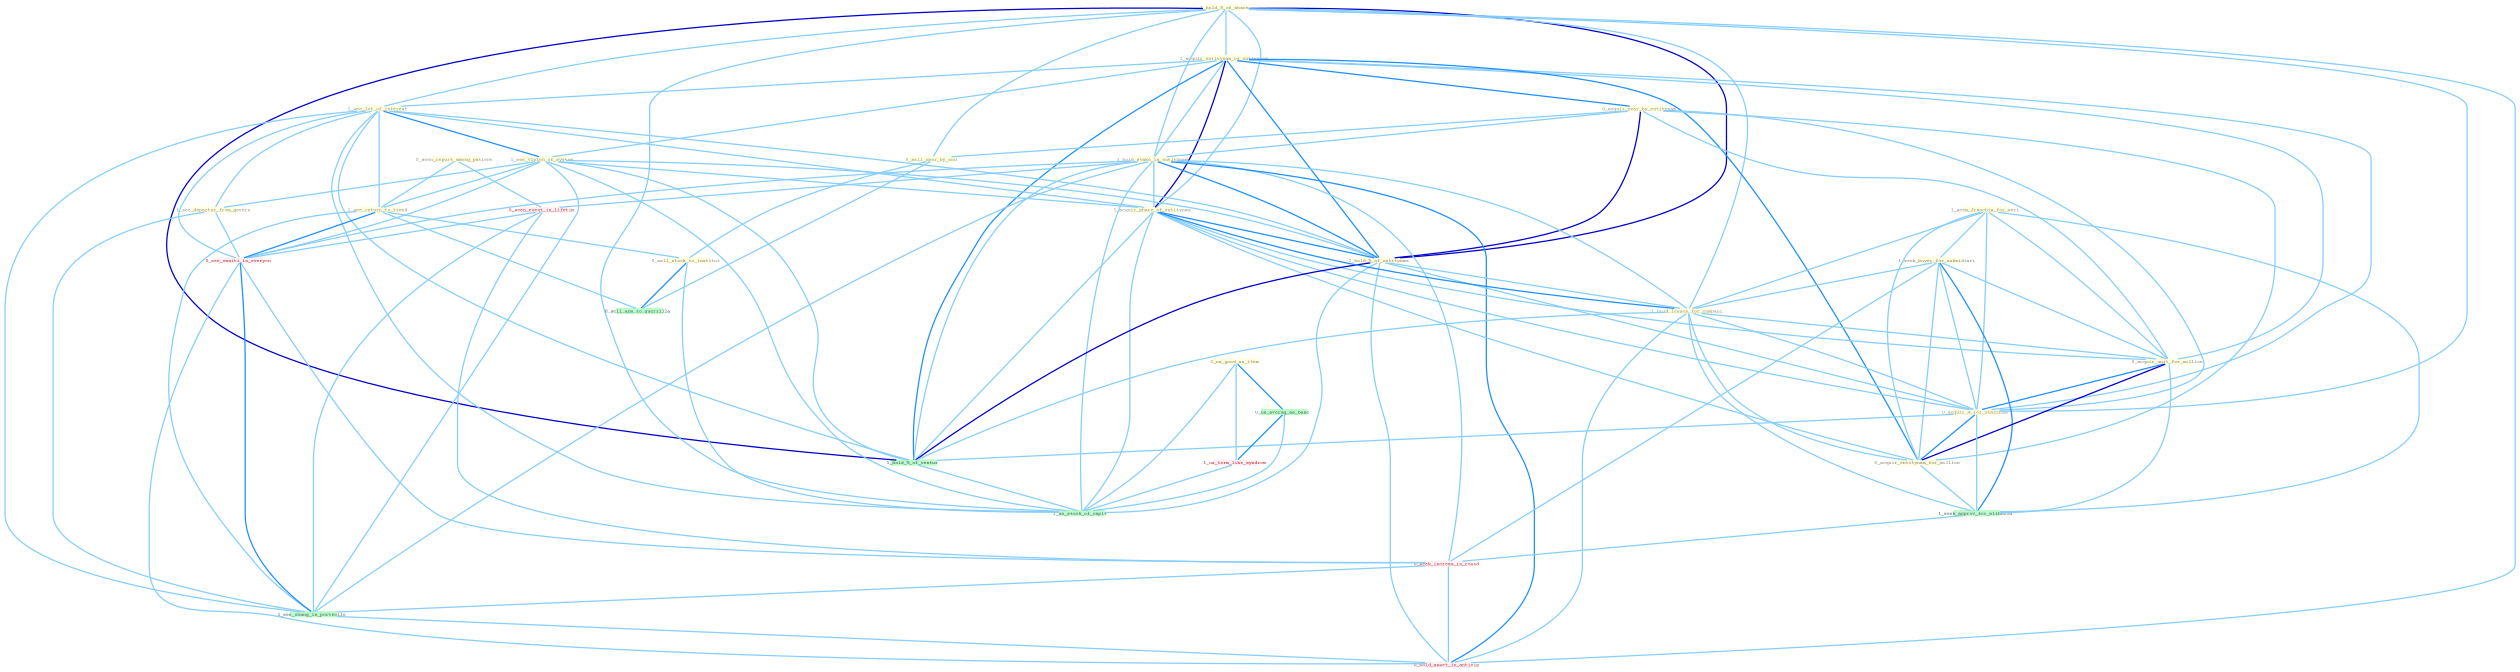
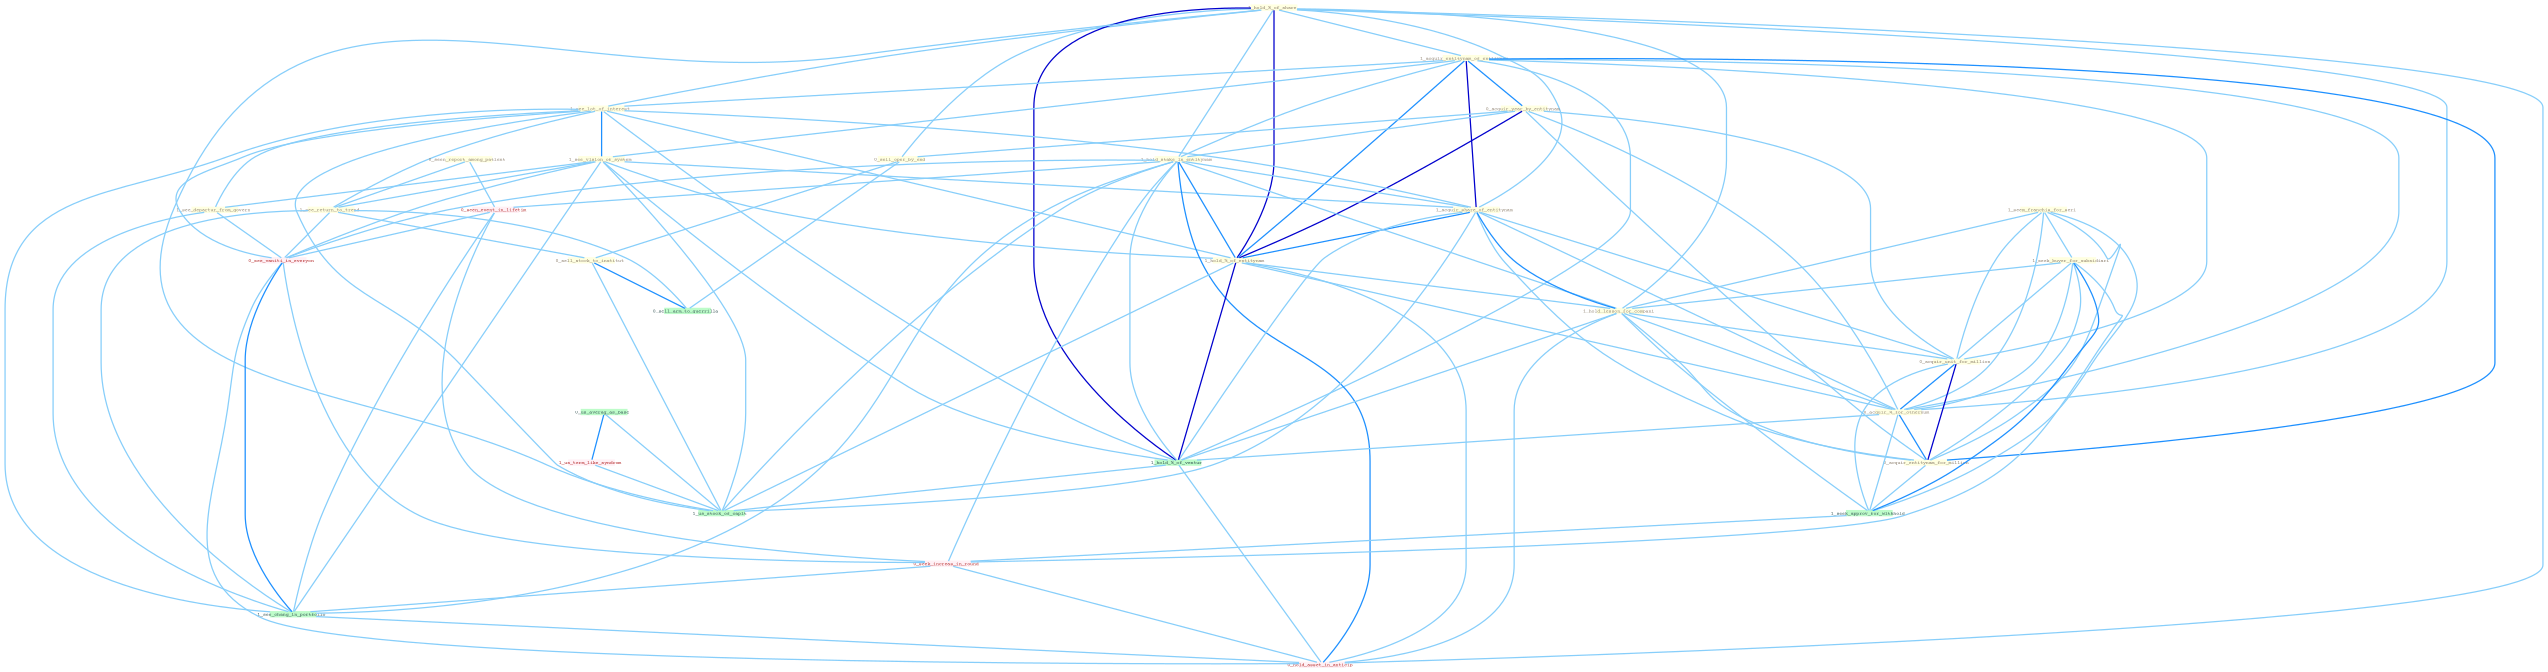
(319, 232) -> (302, 241)
(984, 233) -> (1560, 274)
(1236, 361) -> none
none -> (1250, 564)
